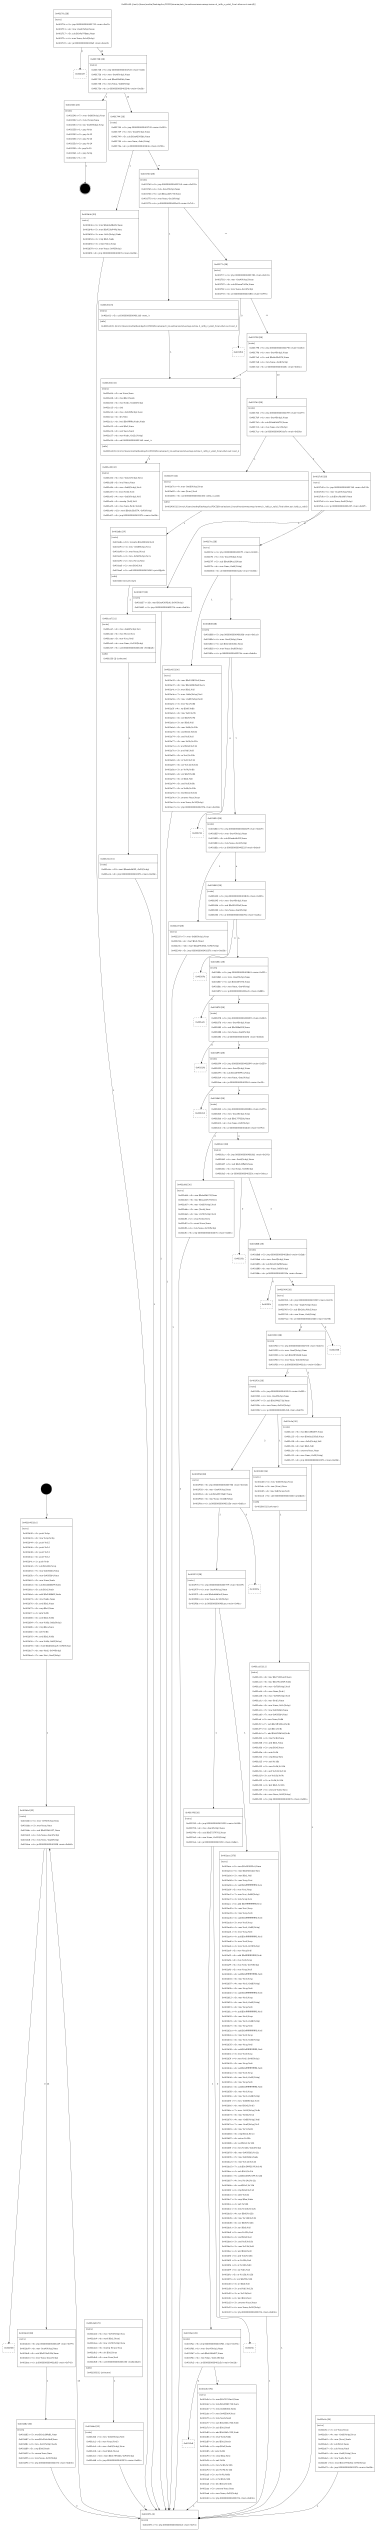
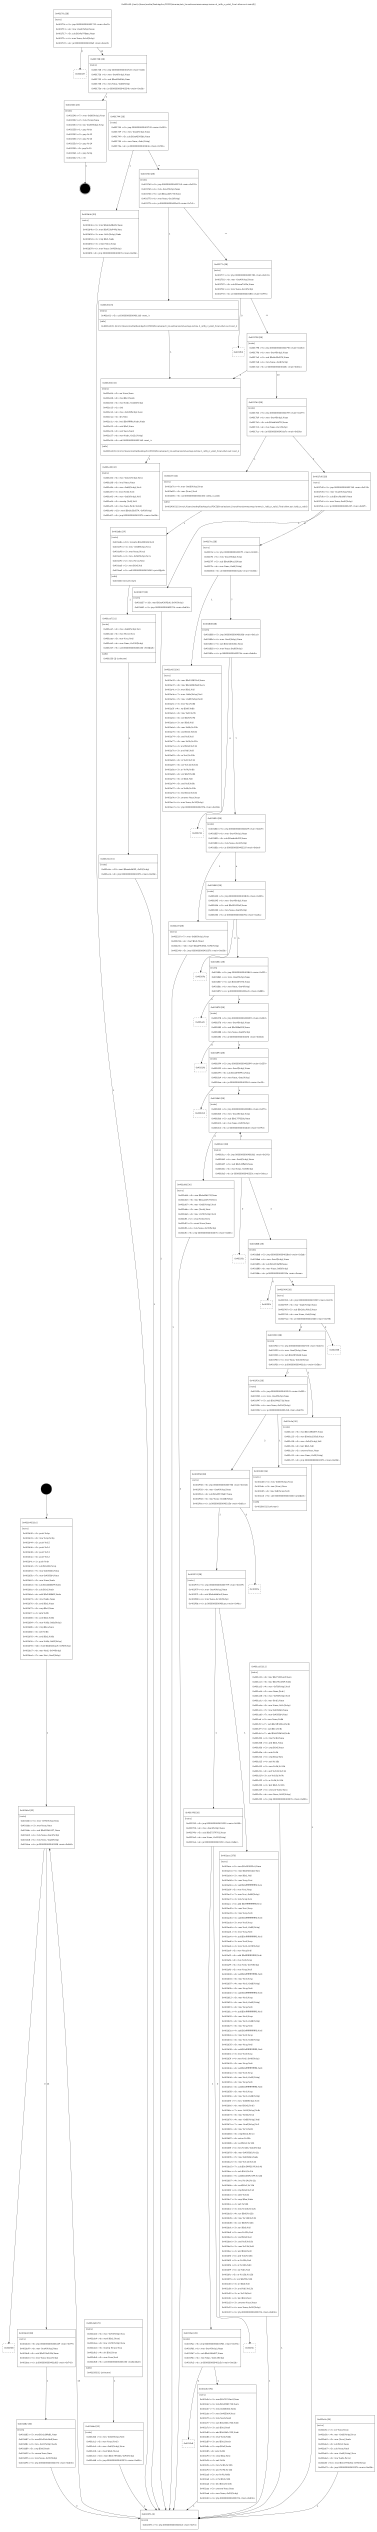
(128, 102) -> none
(238, 1135) -> (240, 1137)
(279, 1586) -> none
(166, 1660) -> none
